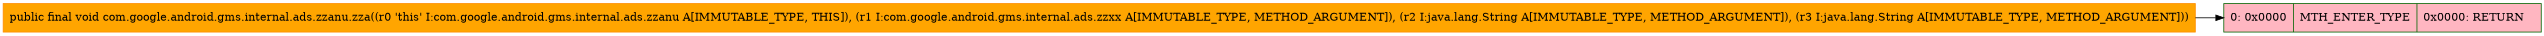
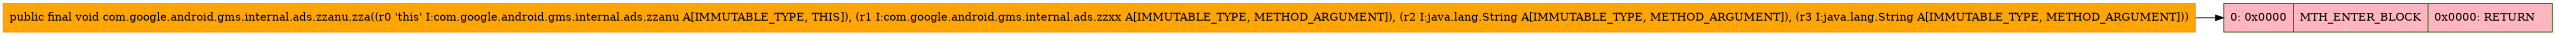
(2355, 17) -> (2361, 17)
